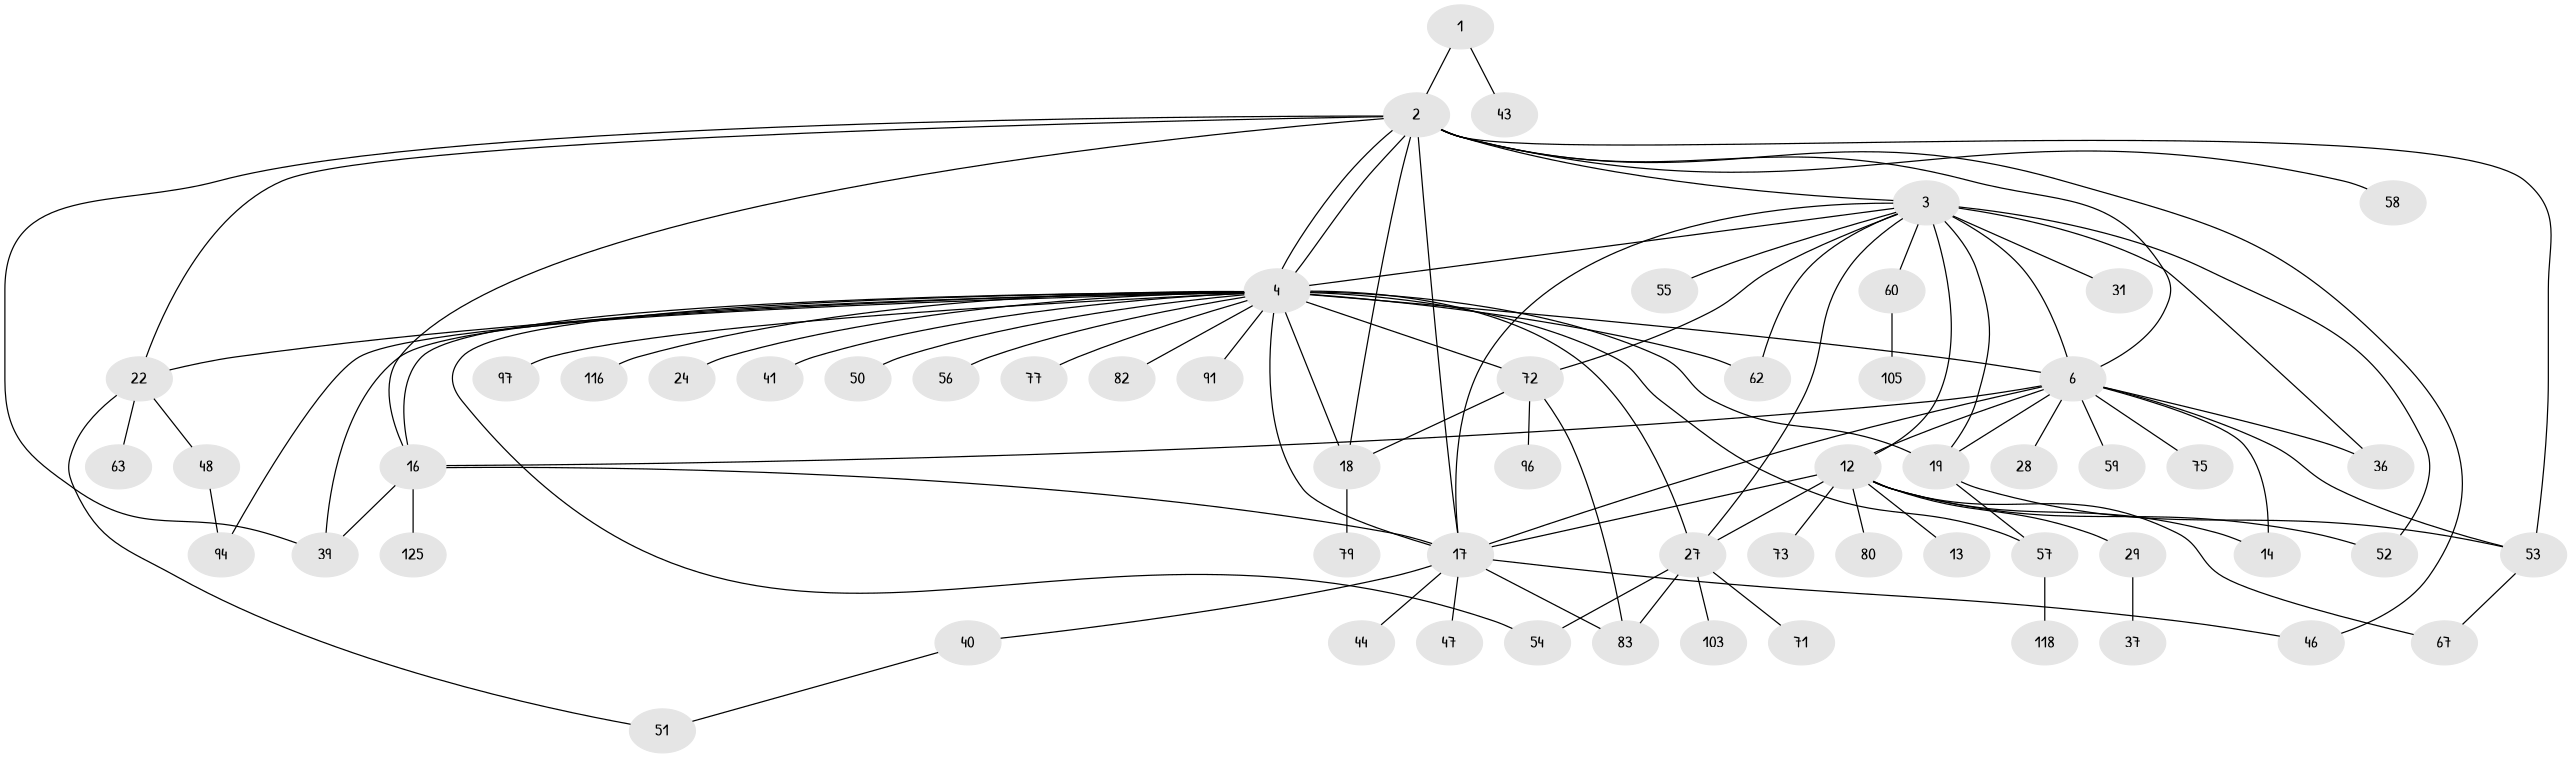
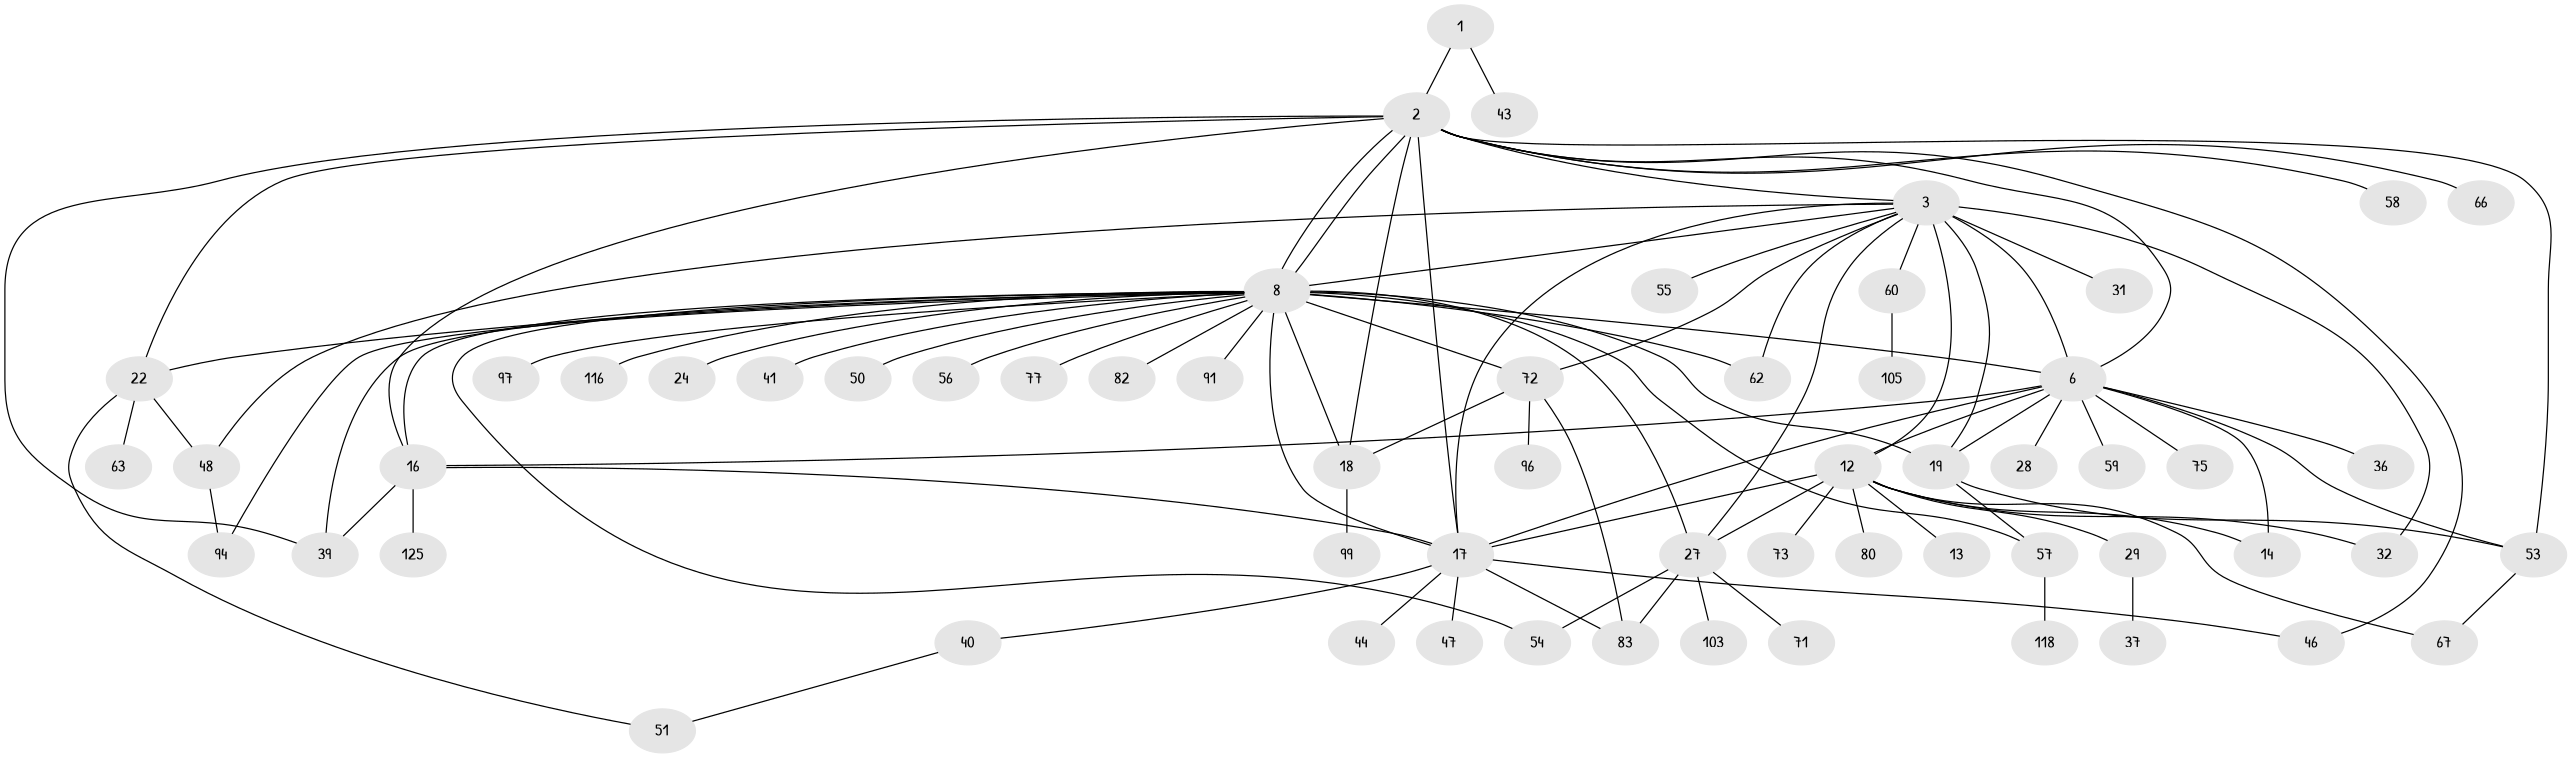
none -> (2481, 203)
(2184, 286) -> (1032, 236)
(1277, 291) -> (1277, 291)
(1347, 555) -> (1347, 555)
(2385, 555) -> (2385, 555)
